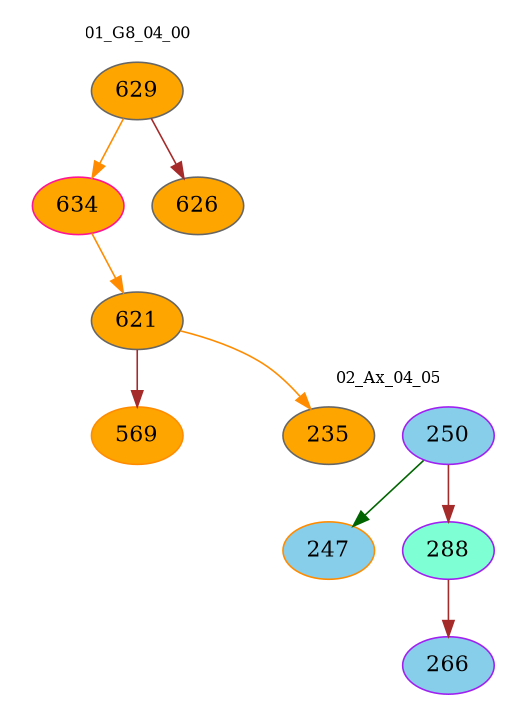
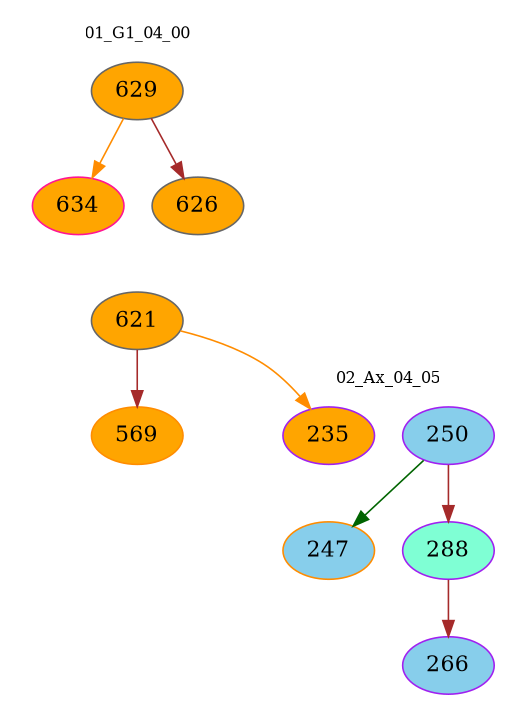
(138, 34) -> (138, 34)
(104, 256) -> none
(329, 436) -> (329, 436)
